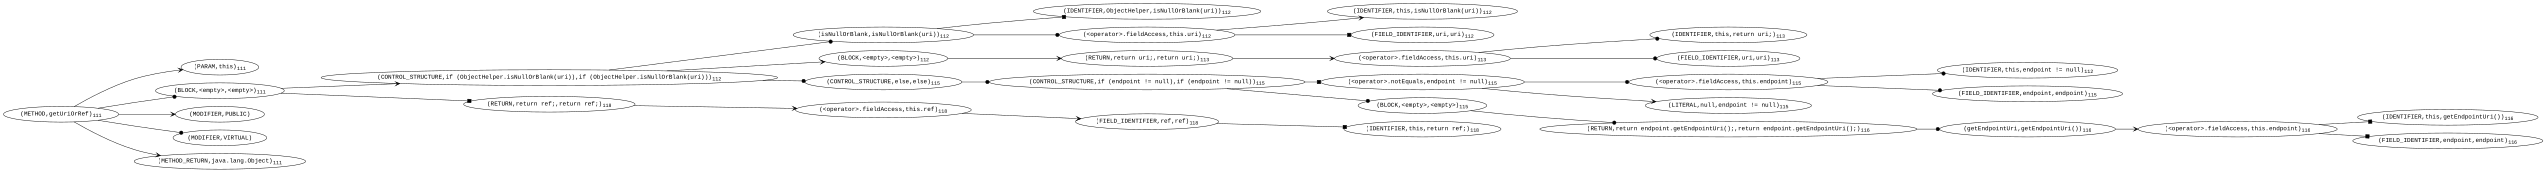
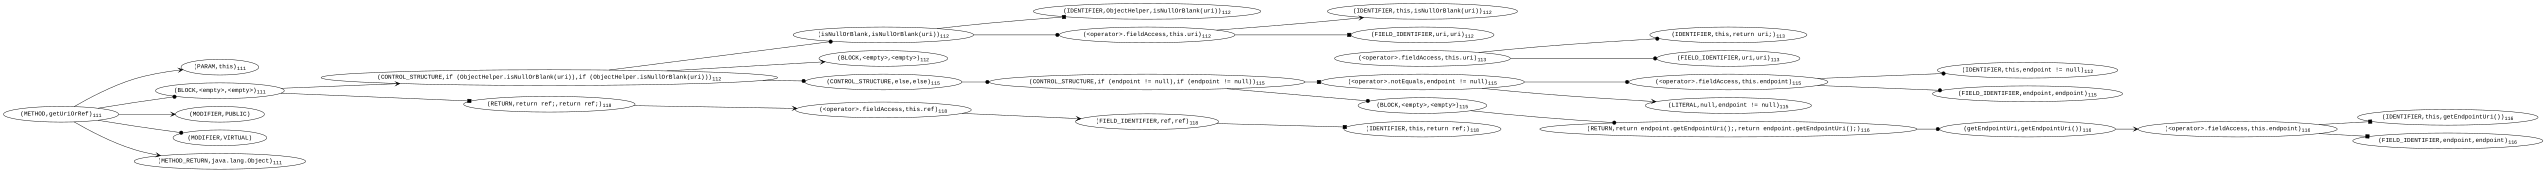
(1147, 58) -> none
